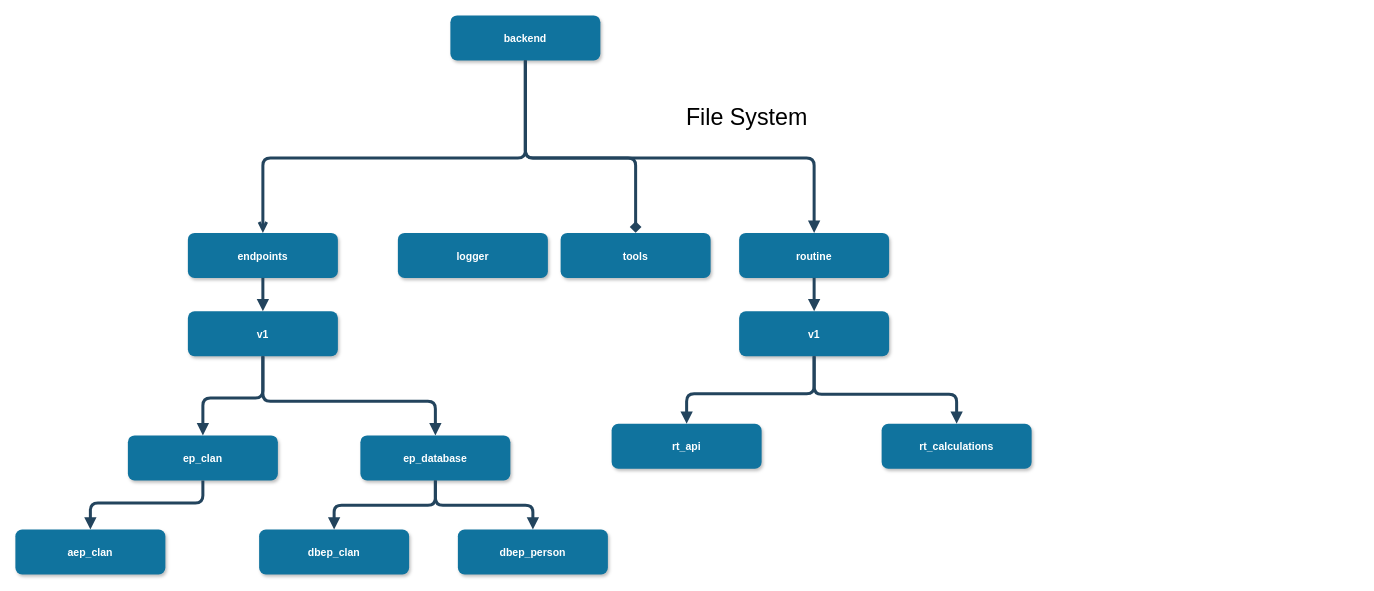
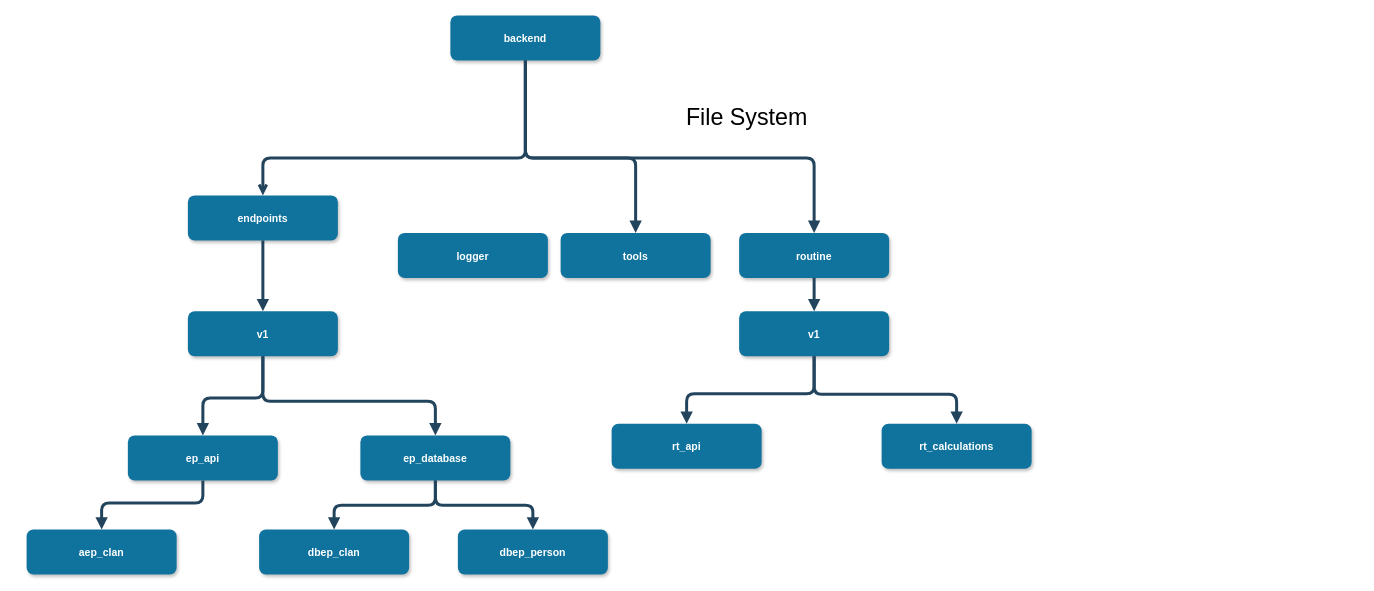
(636, 220) -> (636, 220)
(263, 255) -> (263, 218)
(203, 459) -> (203, 459)
(90, 552) -> (102, 552)
